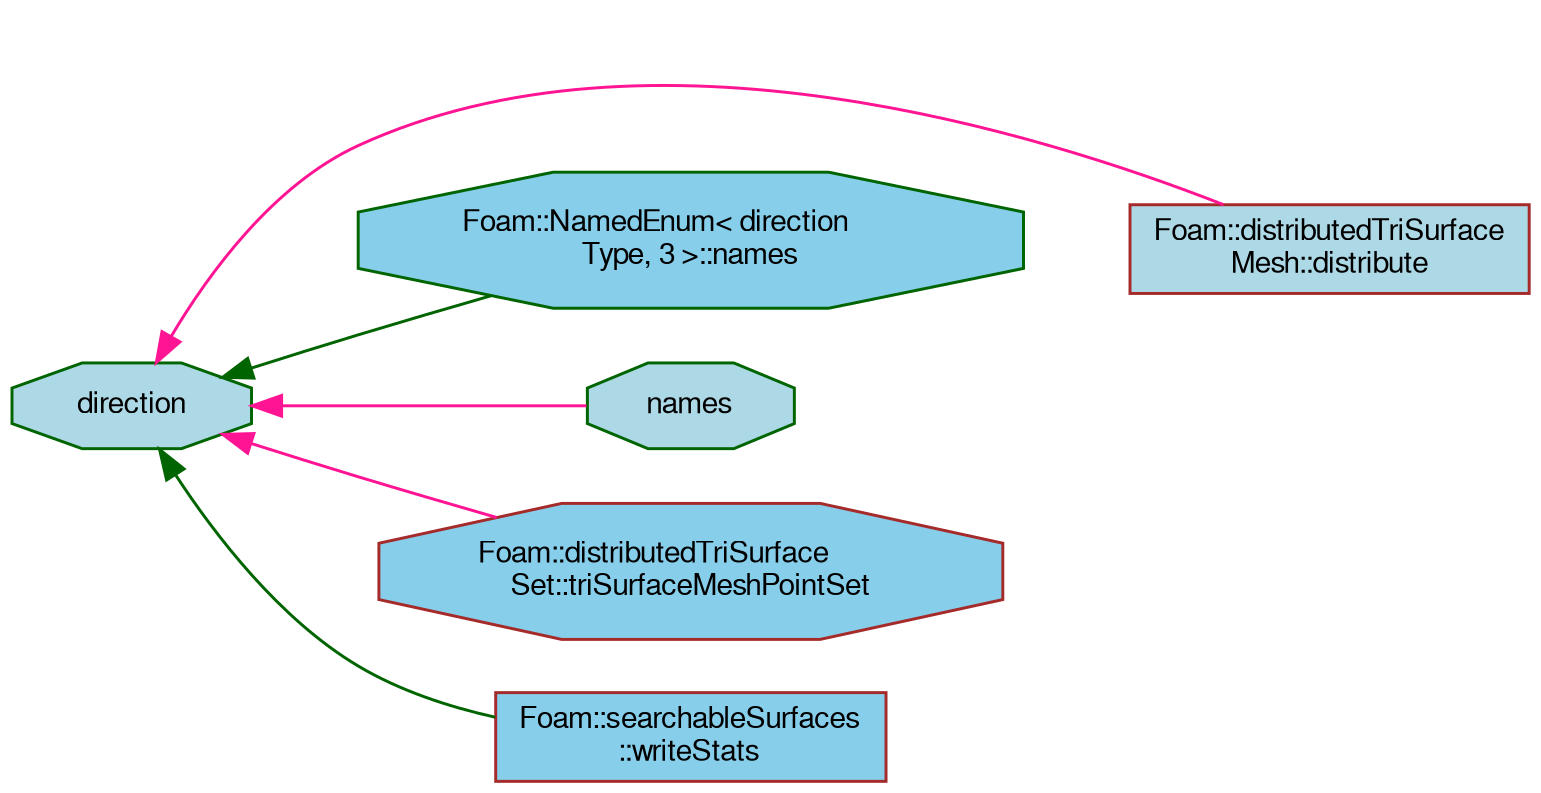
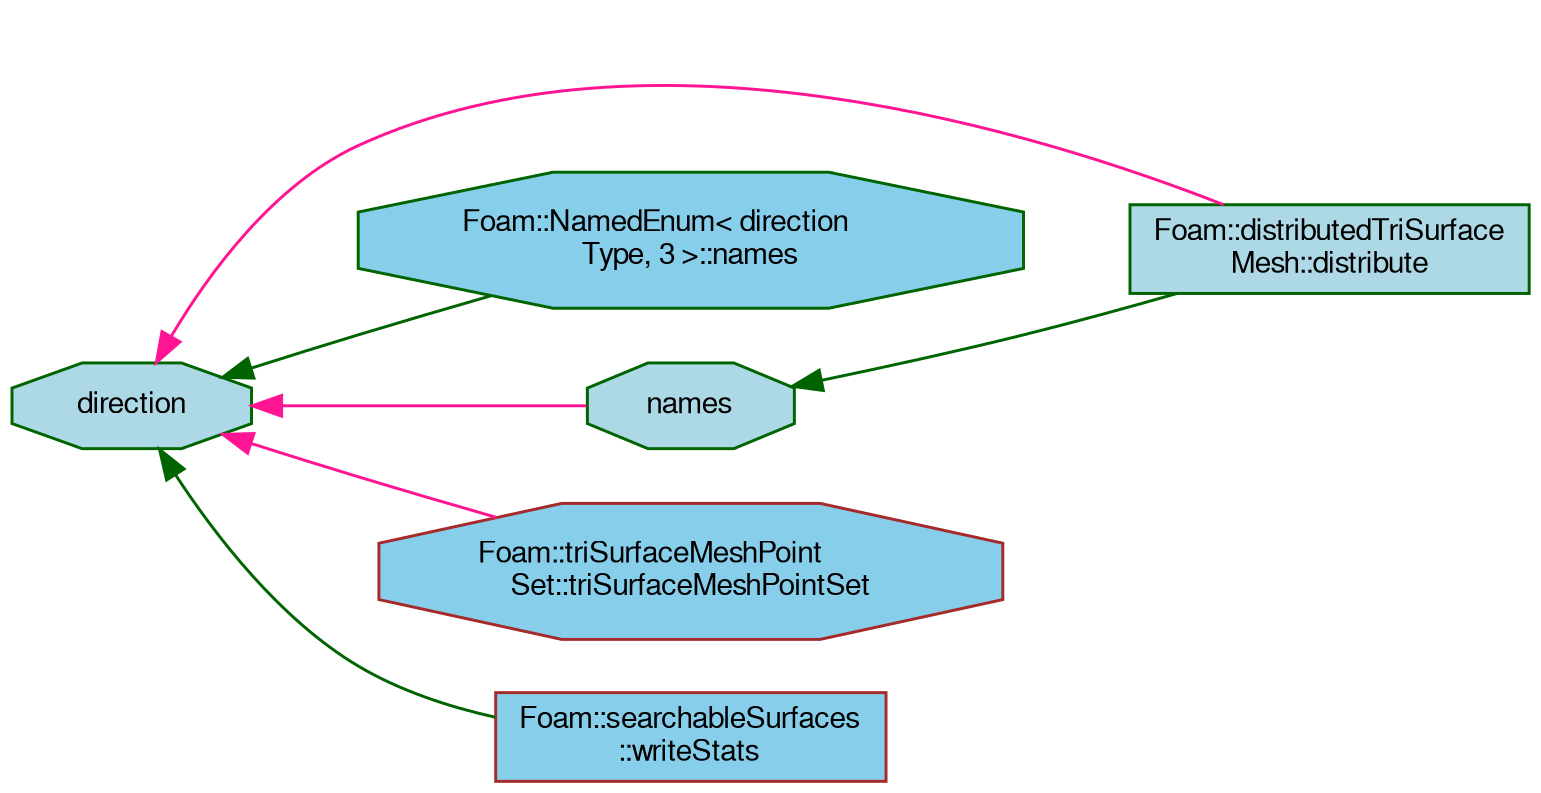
(1330, 249) -> (1330, 249)
none -> (1000, 341)
(691, 571) -> (691, 571)
